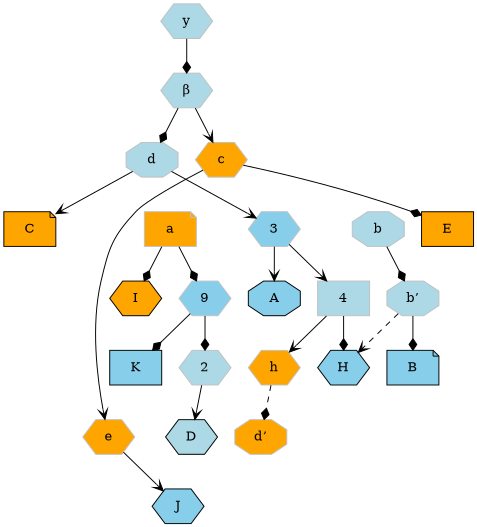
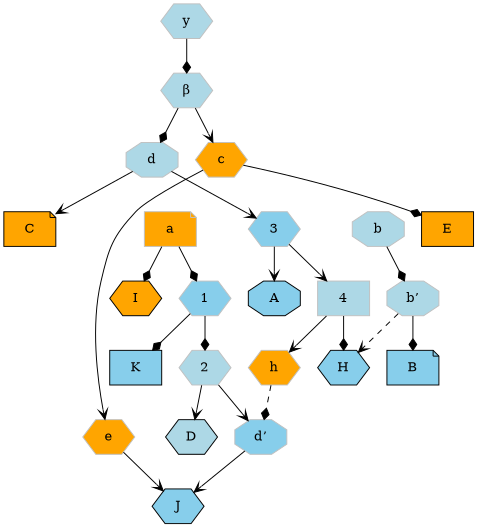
(205, 298) -> (205, 298)
none -> (230, 399)
(261, 437) -> (261, 437)
none -> (223, 469)
